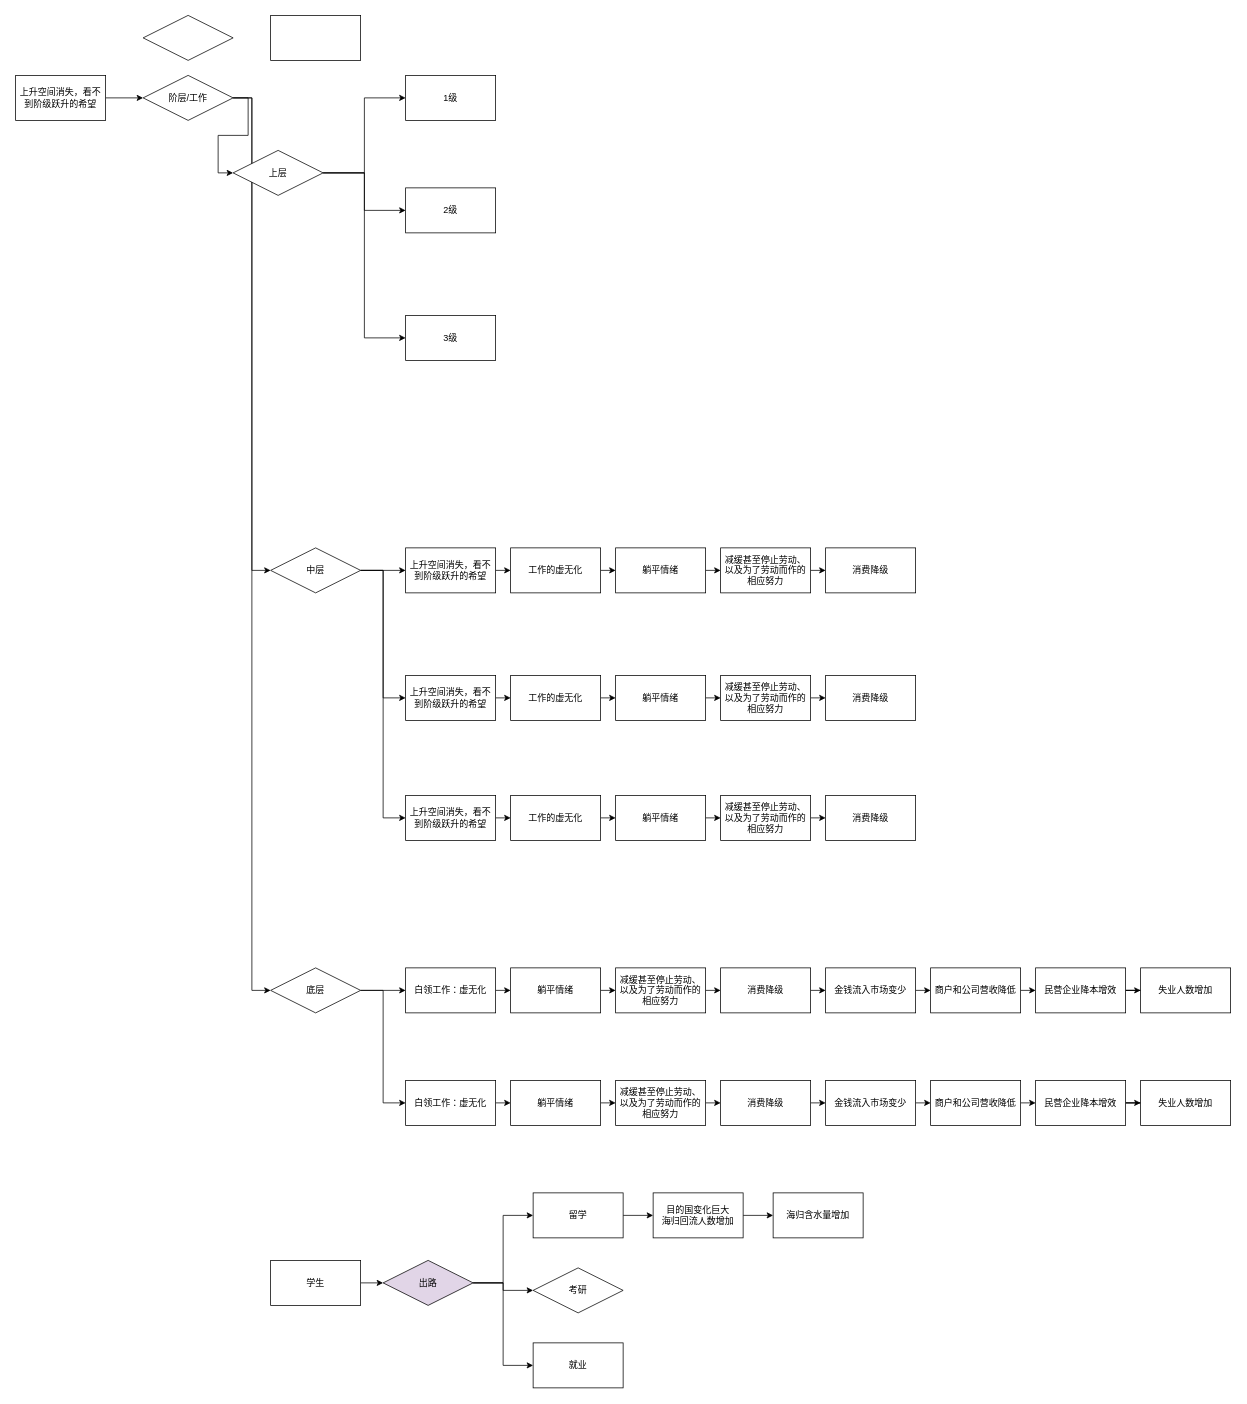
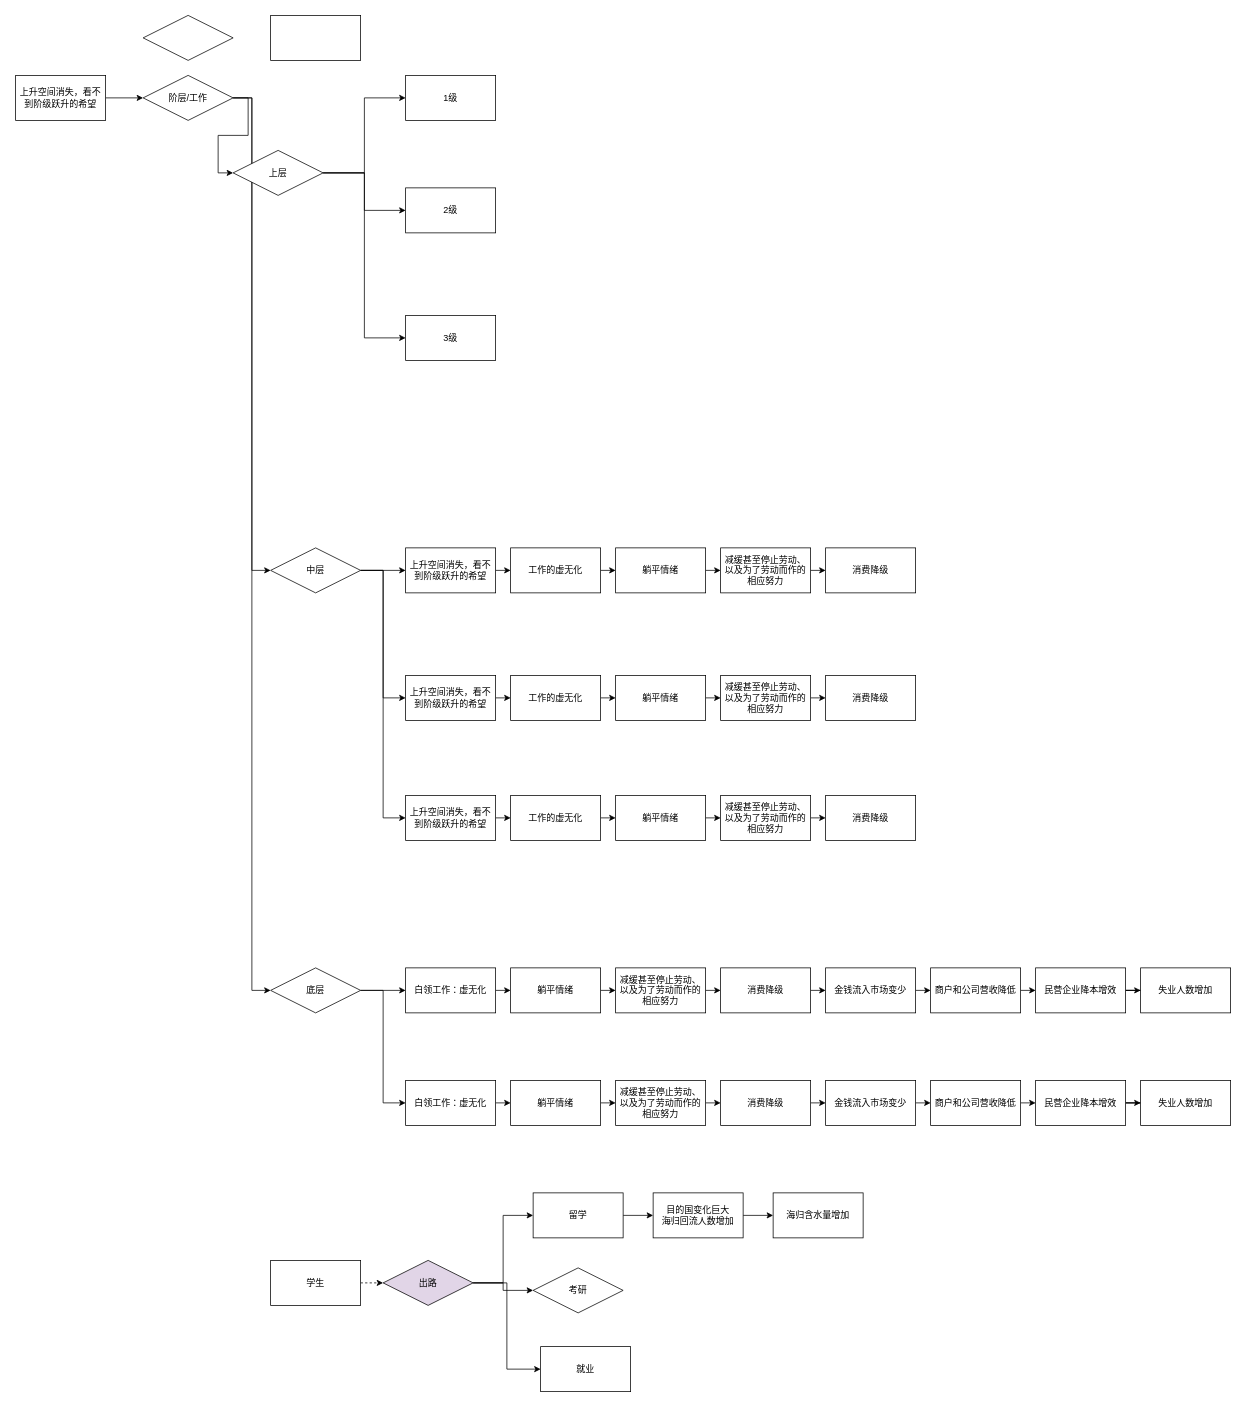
(370, 1283) -> (370, 1283)
(578, 1365) -> (585, 1369)
